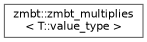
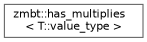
(74, 21) -> (74, 21)
